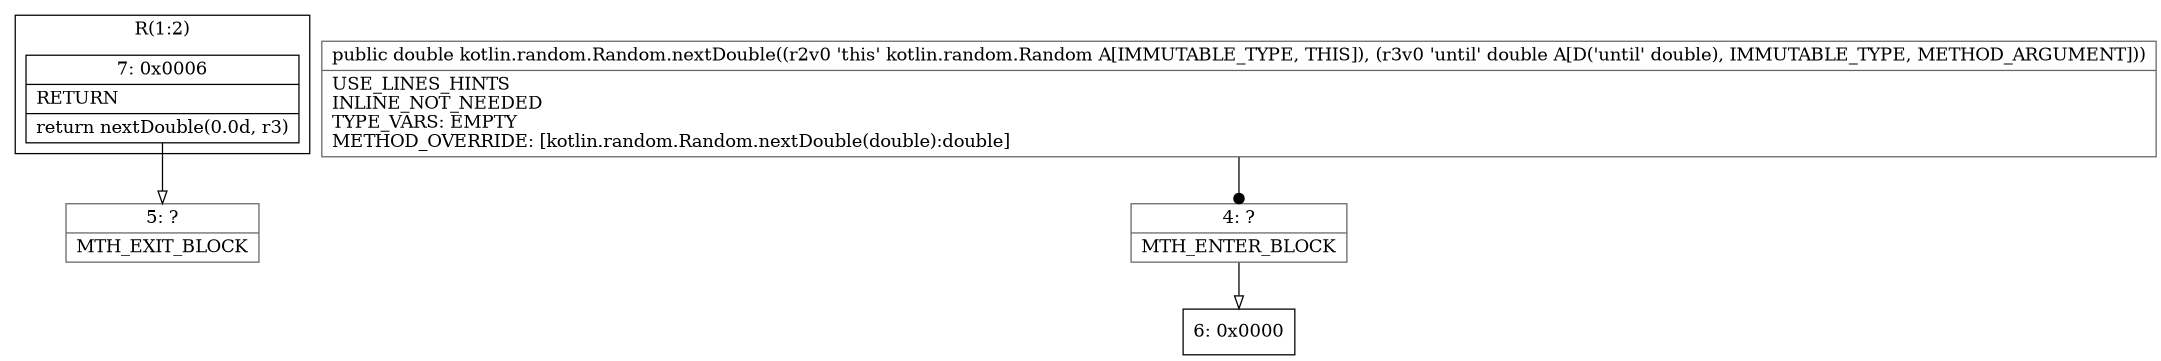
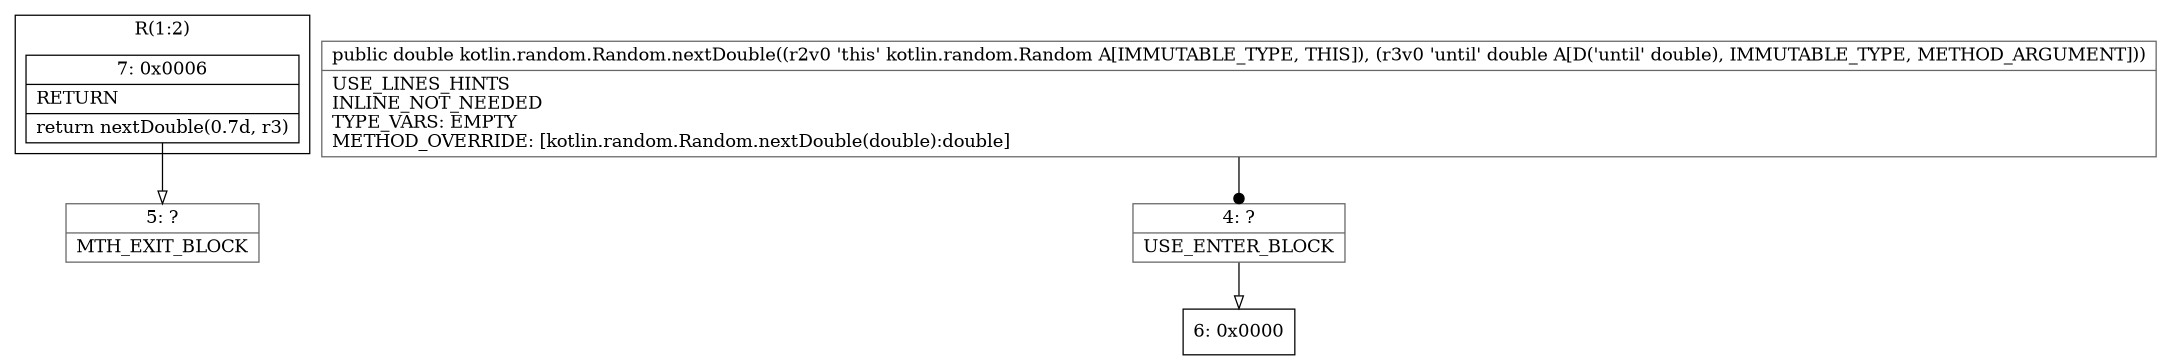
(162, 128) -> (162, 128)
(1239, 247) -> (1239, 247)
